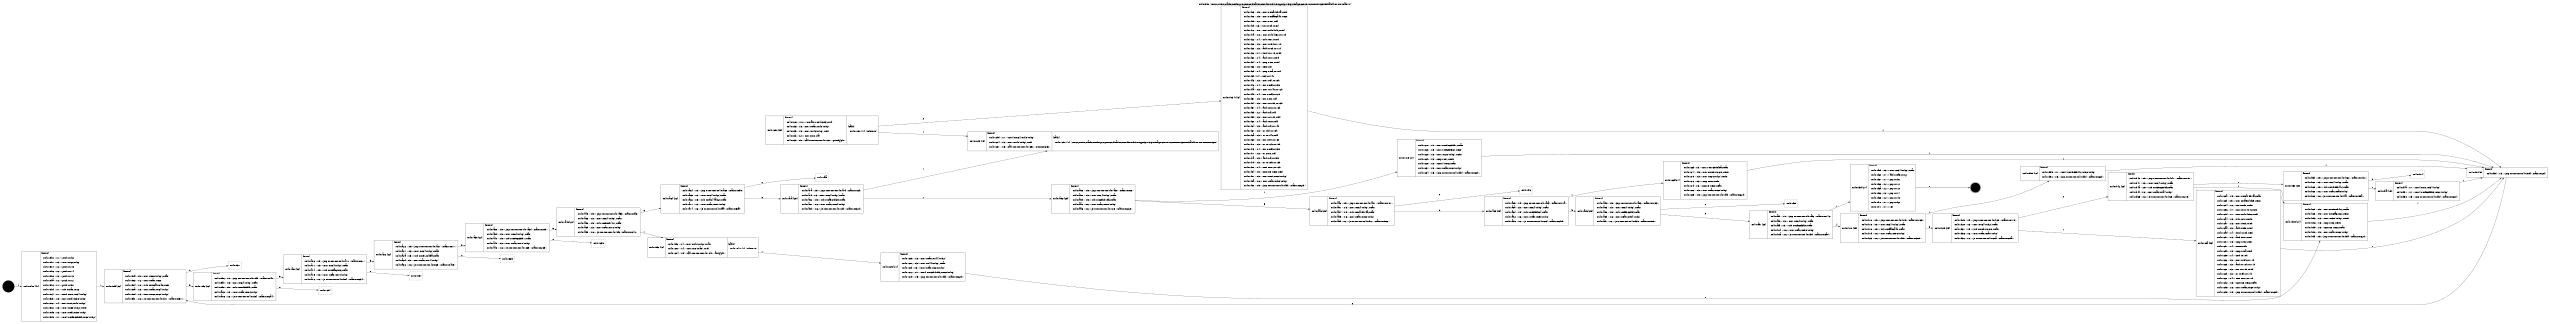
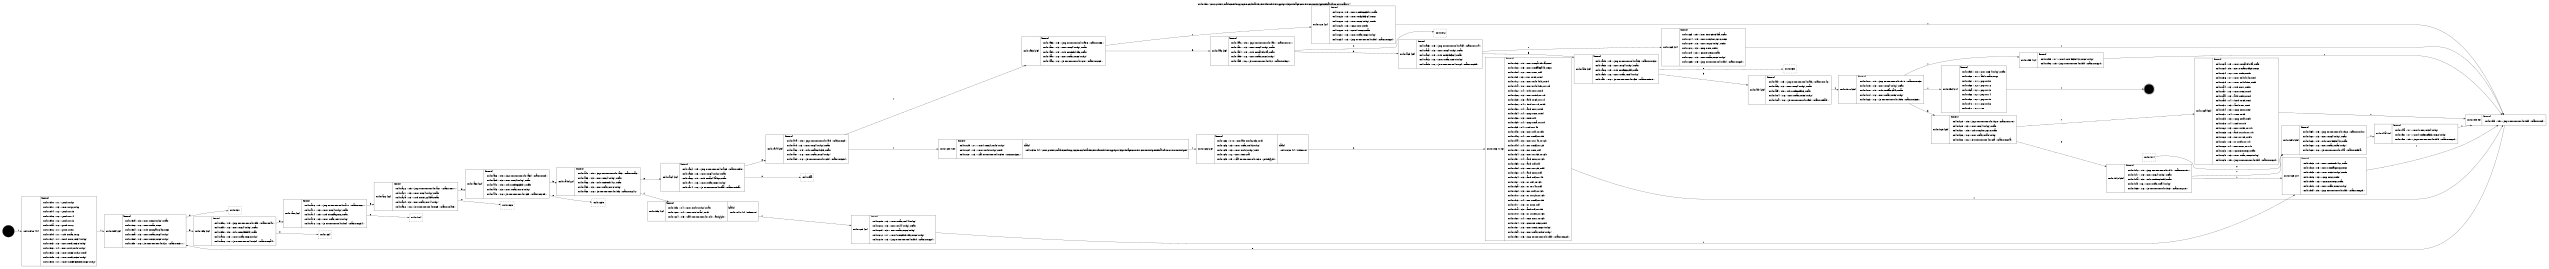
(922, 134) -> (1192, 149)
(2389, 178) -> (2222, 170)
(1839, 206) -> (1932, 89)
